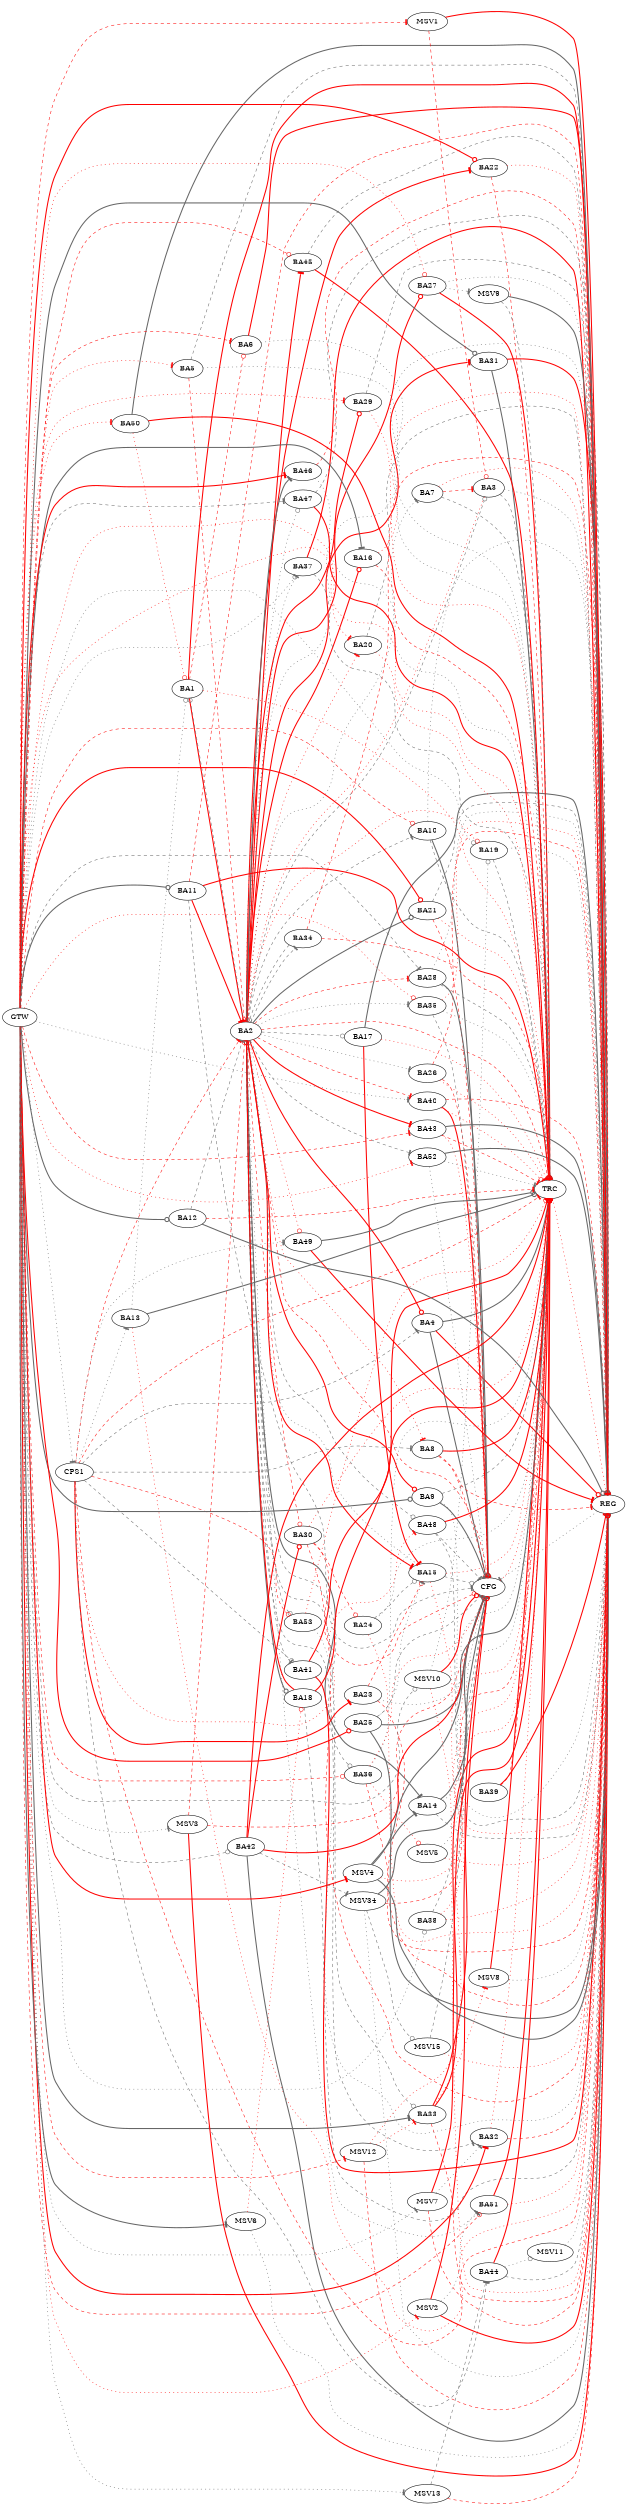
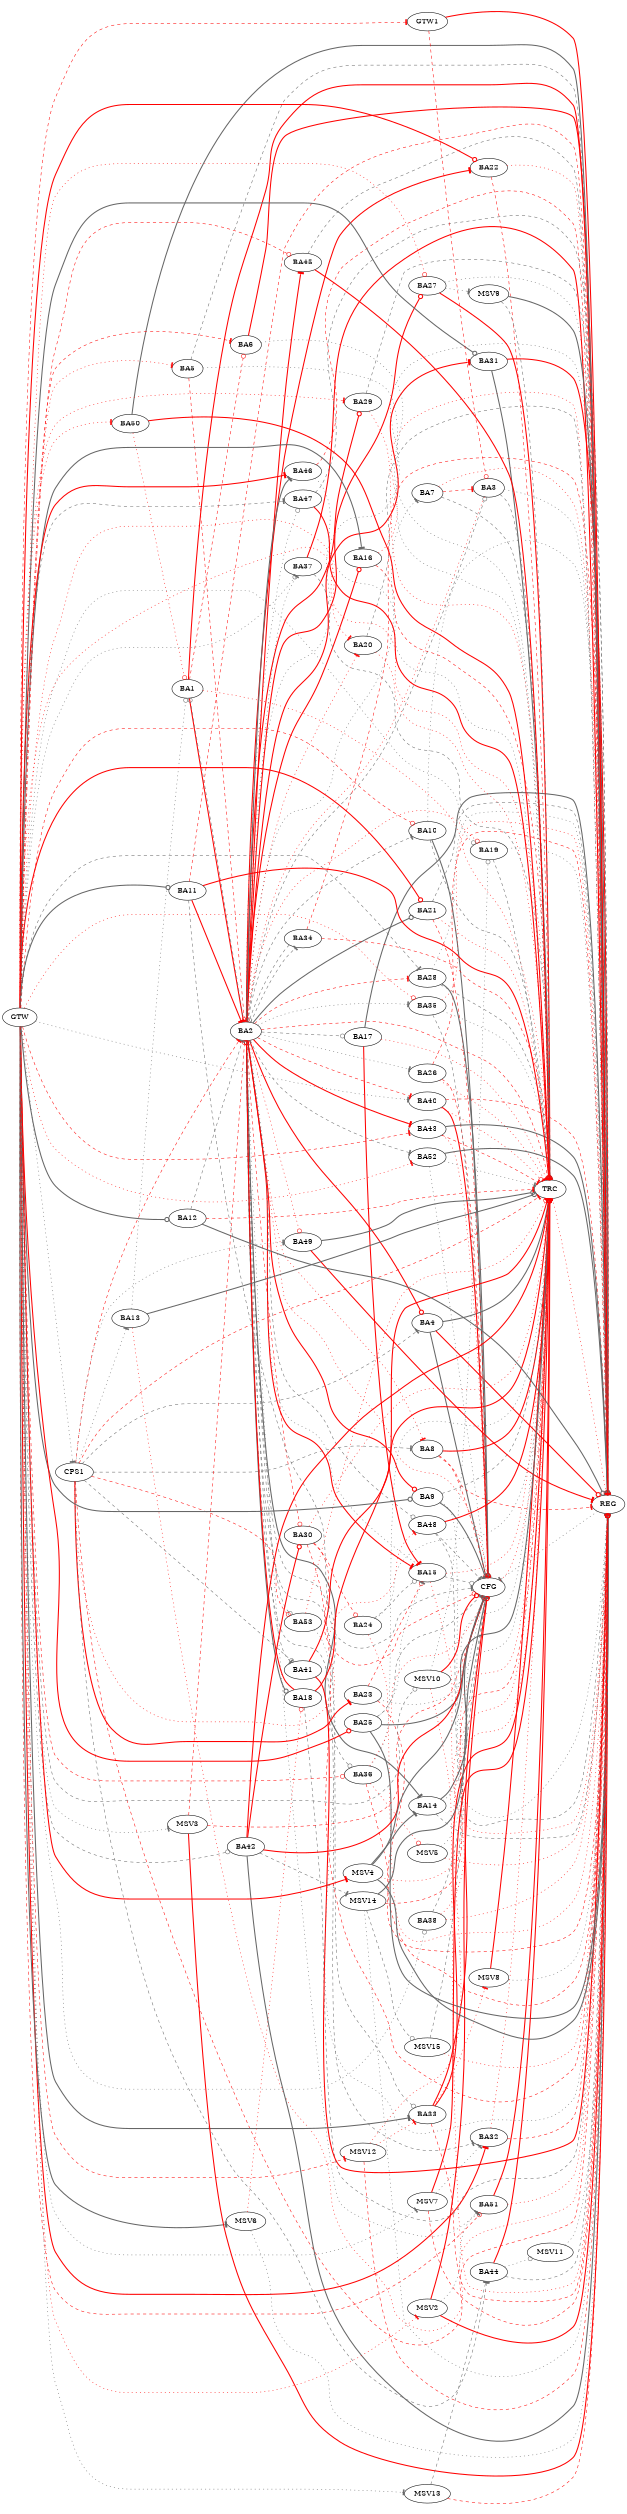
(427, 22) -> (427, 22)
(318, 1333) -> (318, 1333)
(489, 1792) -> none
(363, 1901) -> (363, 1901)
